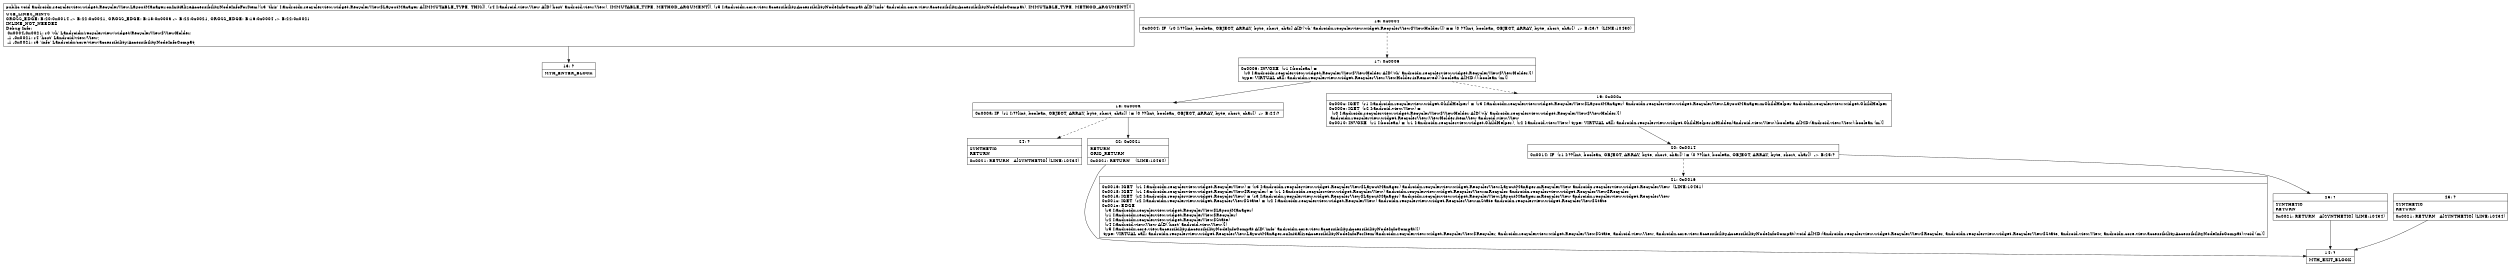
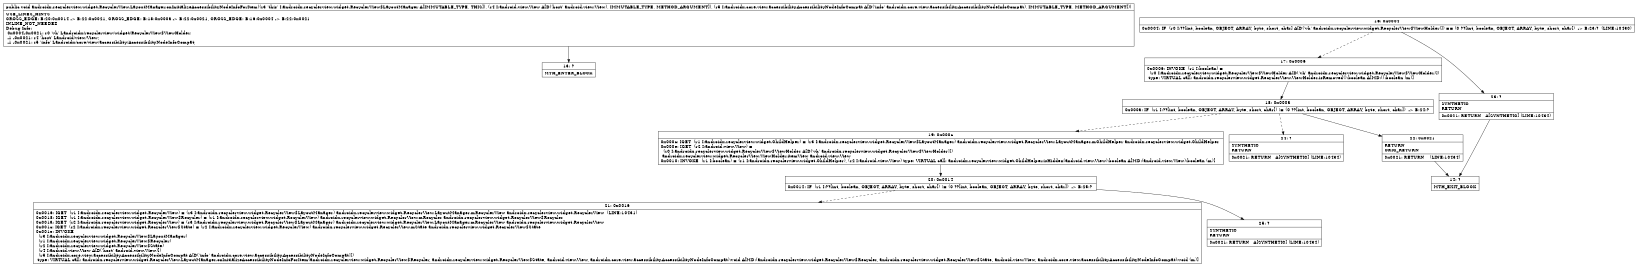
none -> (1444, 58)
(1483, 87) -> (1150, 122)
(1120, 206) -> (56, 232)
(2330, 233) -> none
